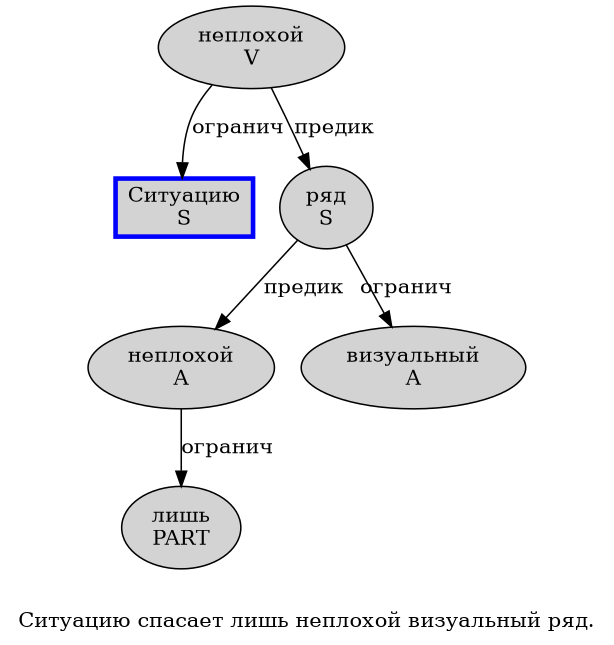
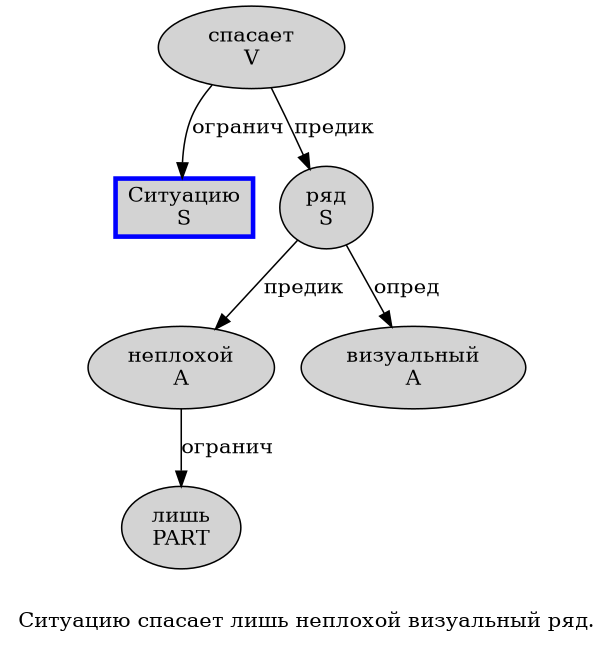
(252, 47) -> (252, 47)
(407, 288) -> (407, 288)
